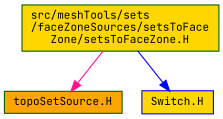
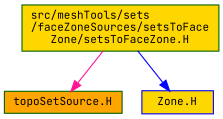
(178, 102) -> (178, 102)
